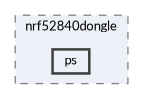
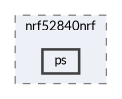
(72, 27) -> (61, 27)
